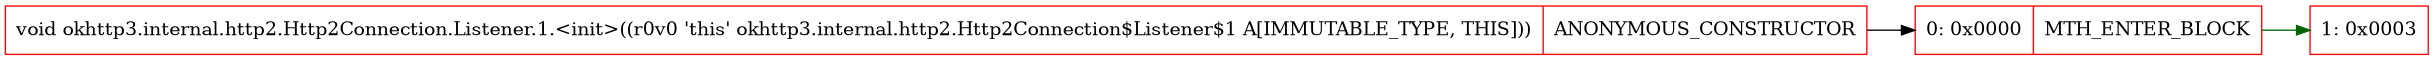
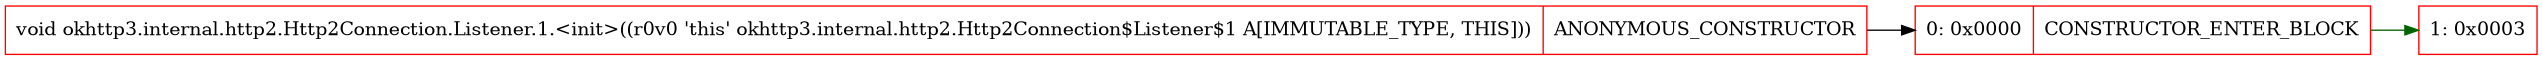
(2148, 30) -> (2202, 30)
